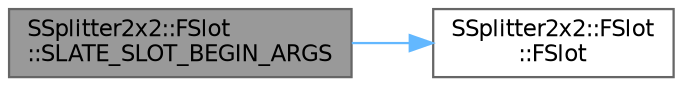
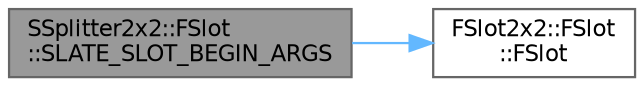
(553, 43) -> (534, 43)
